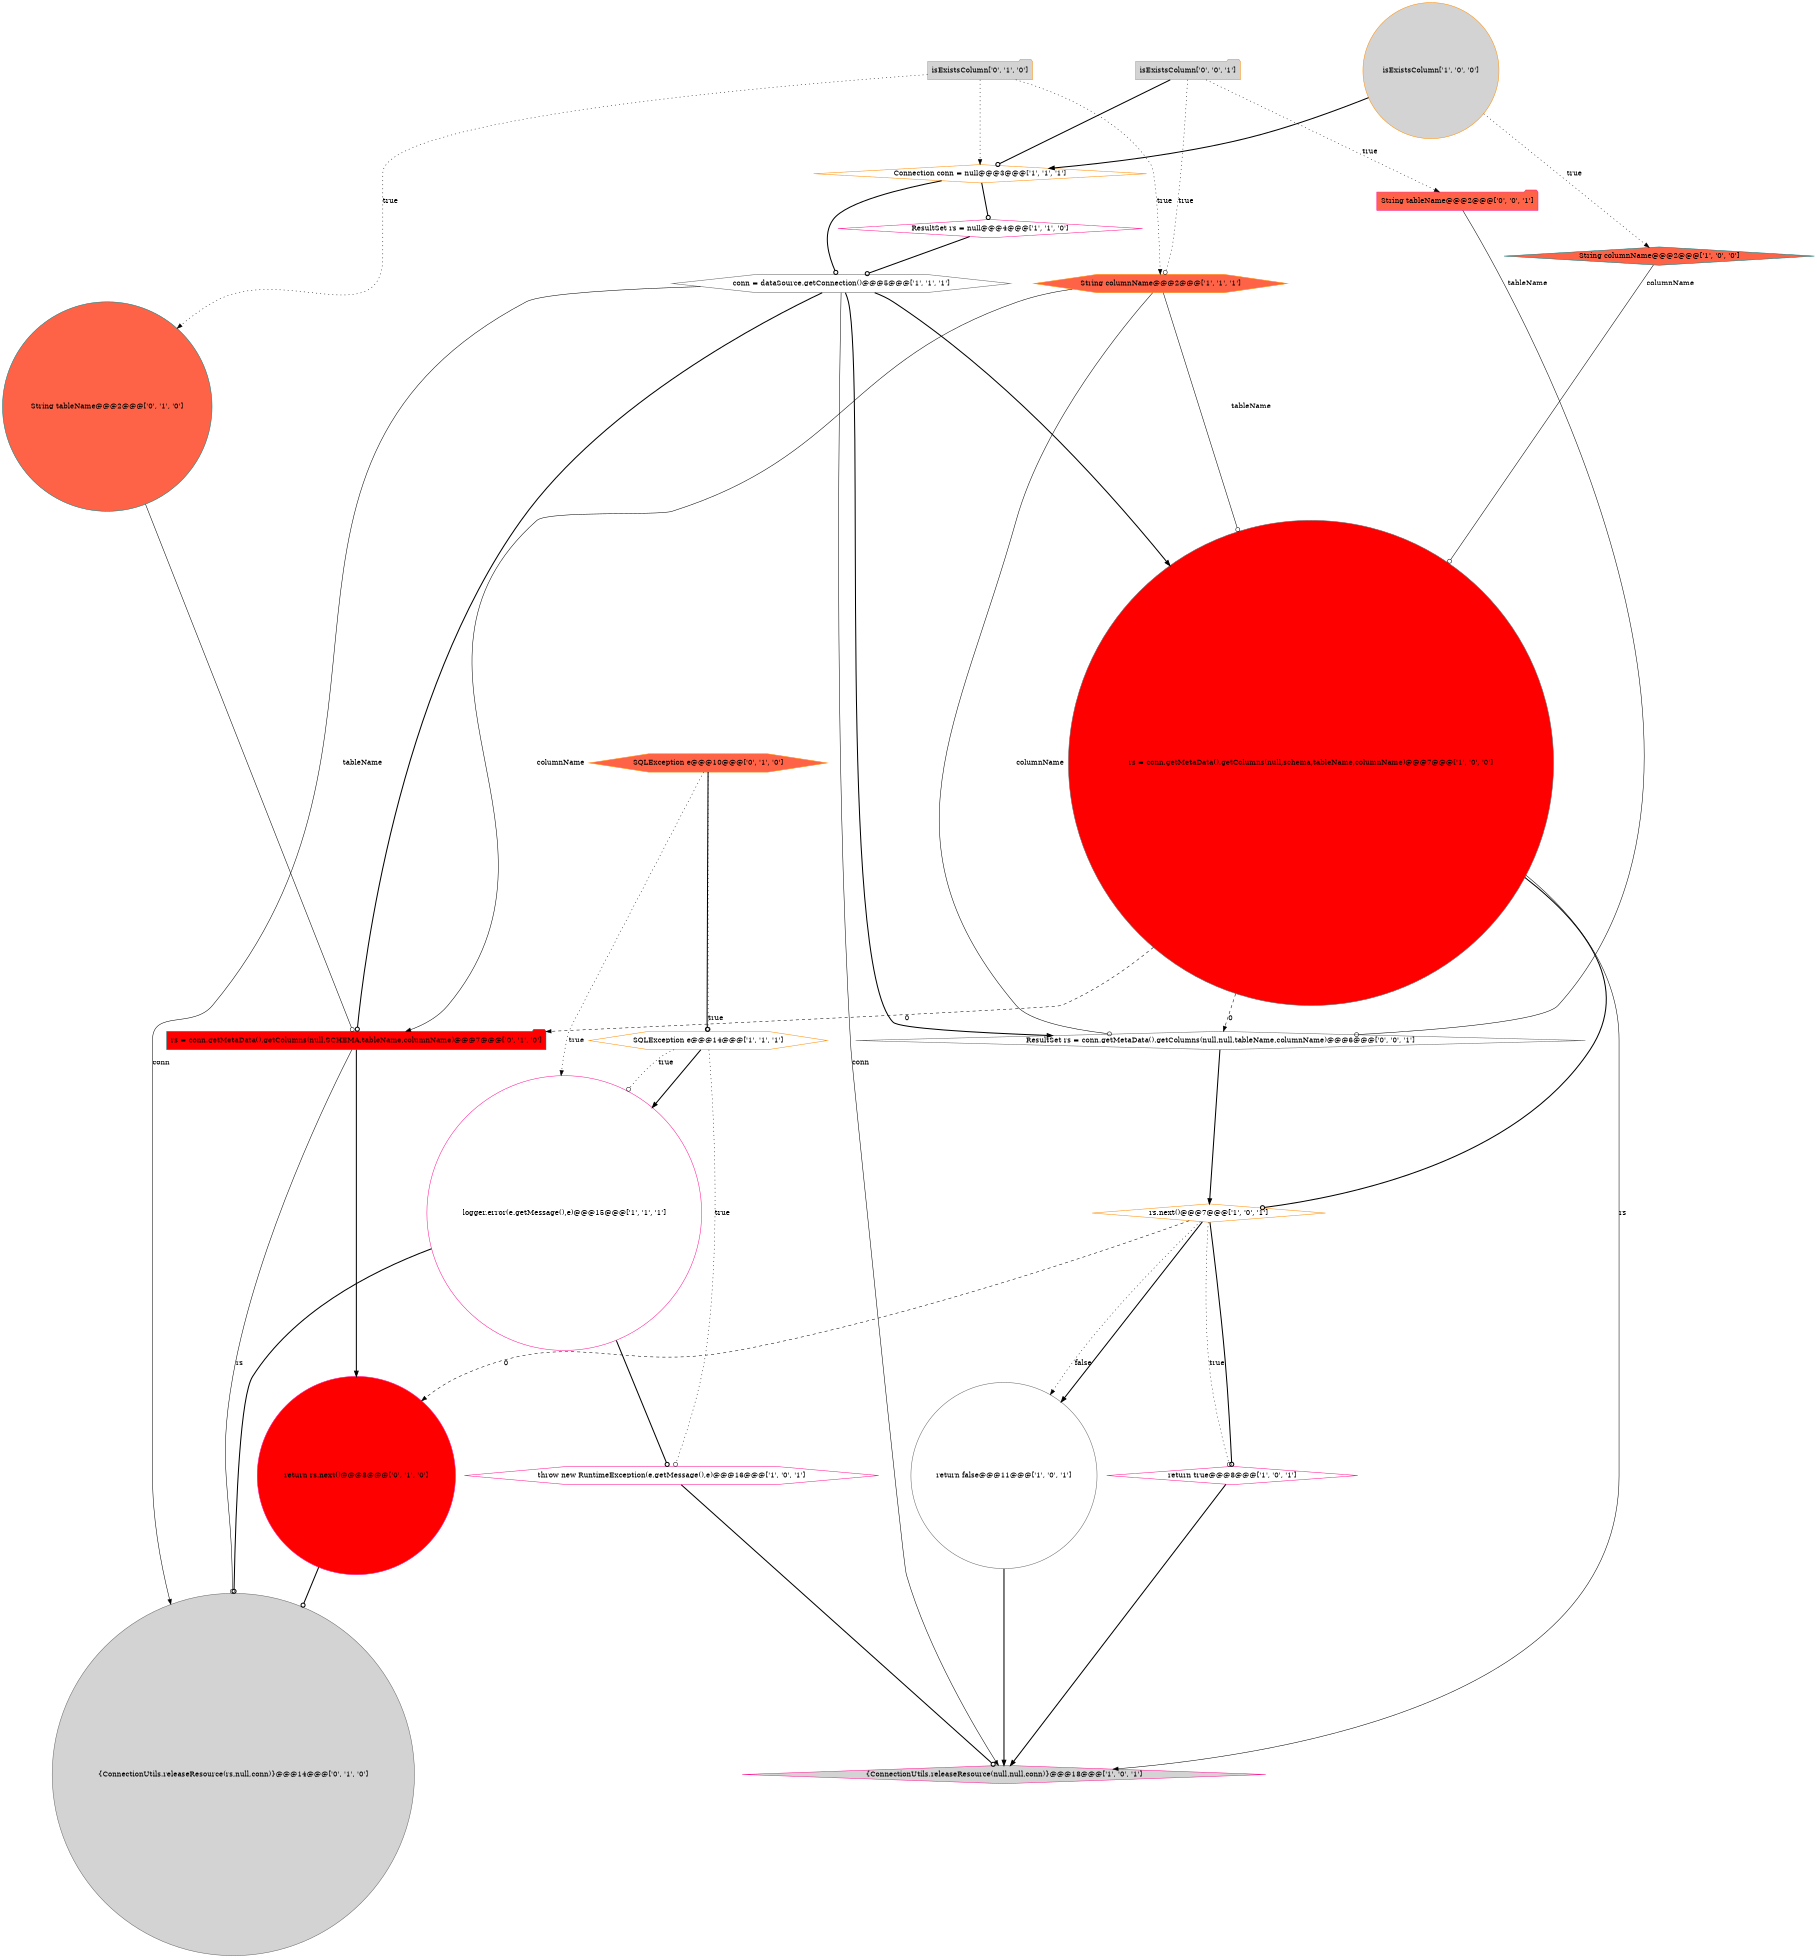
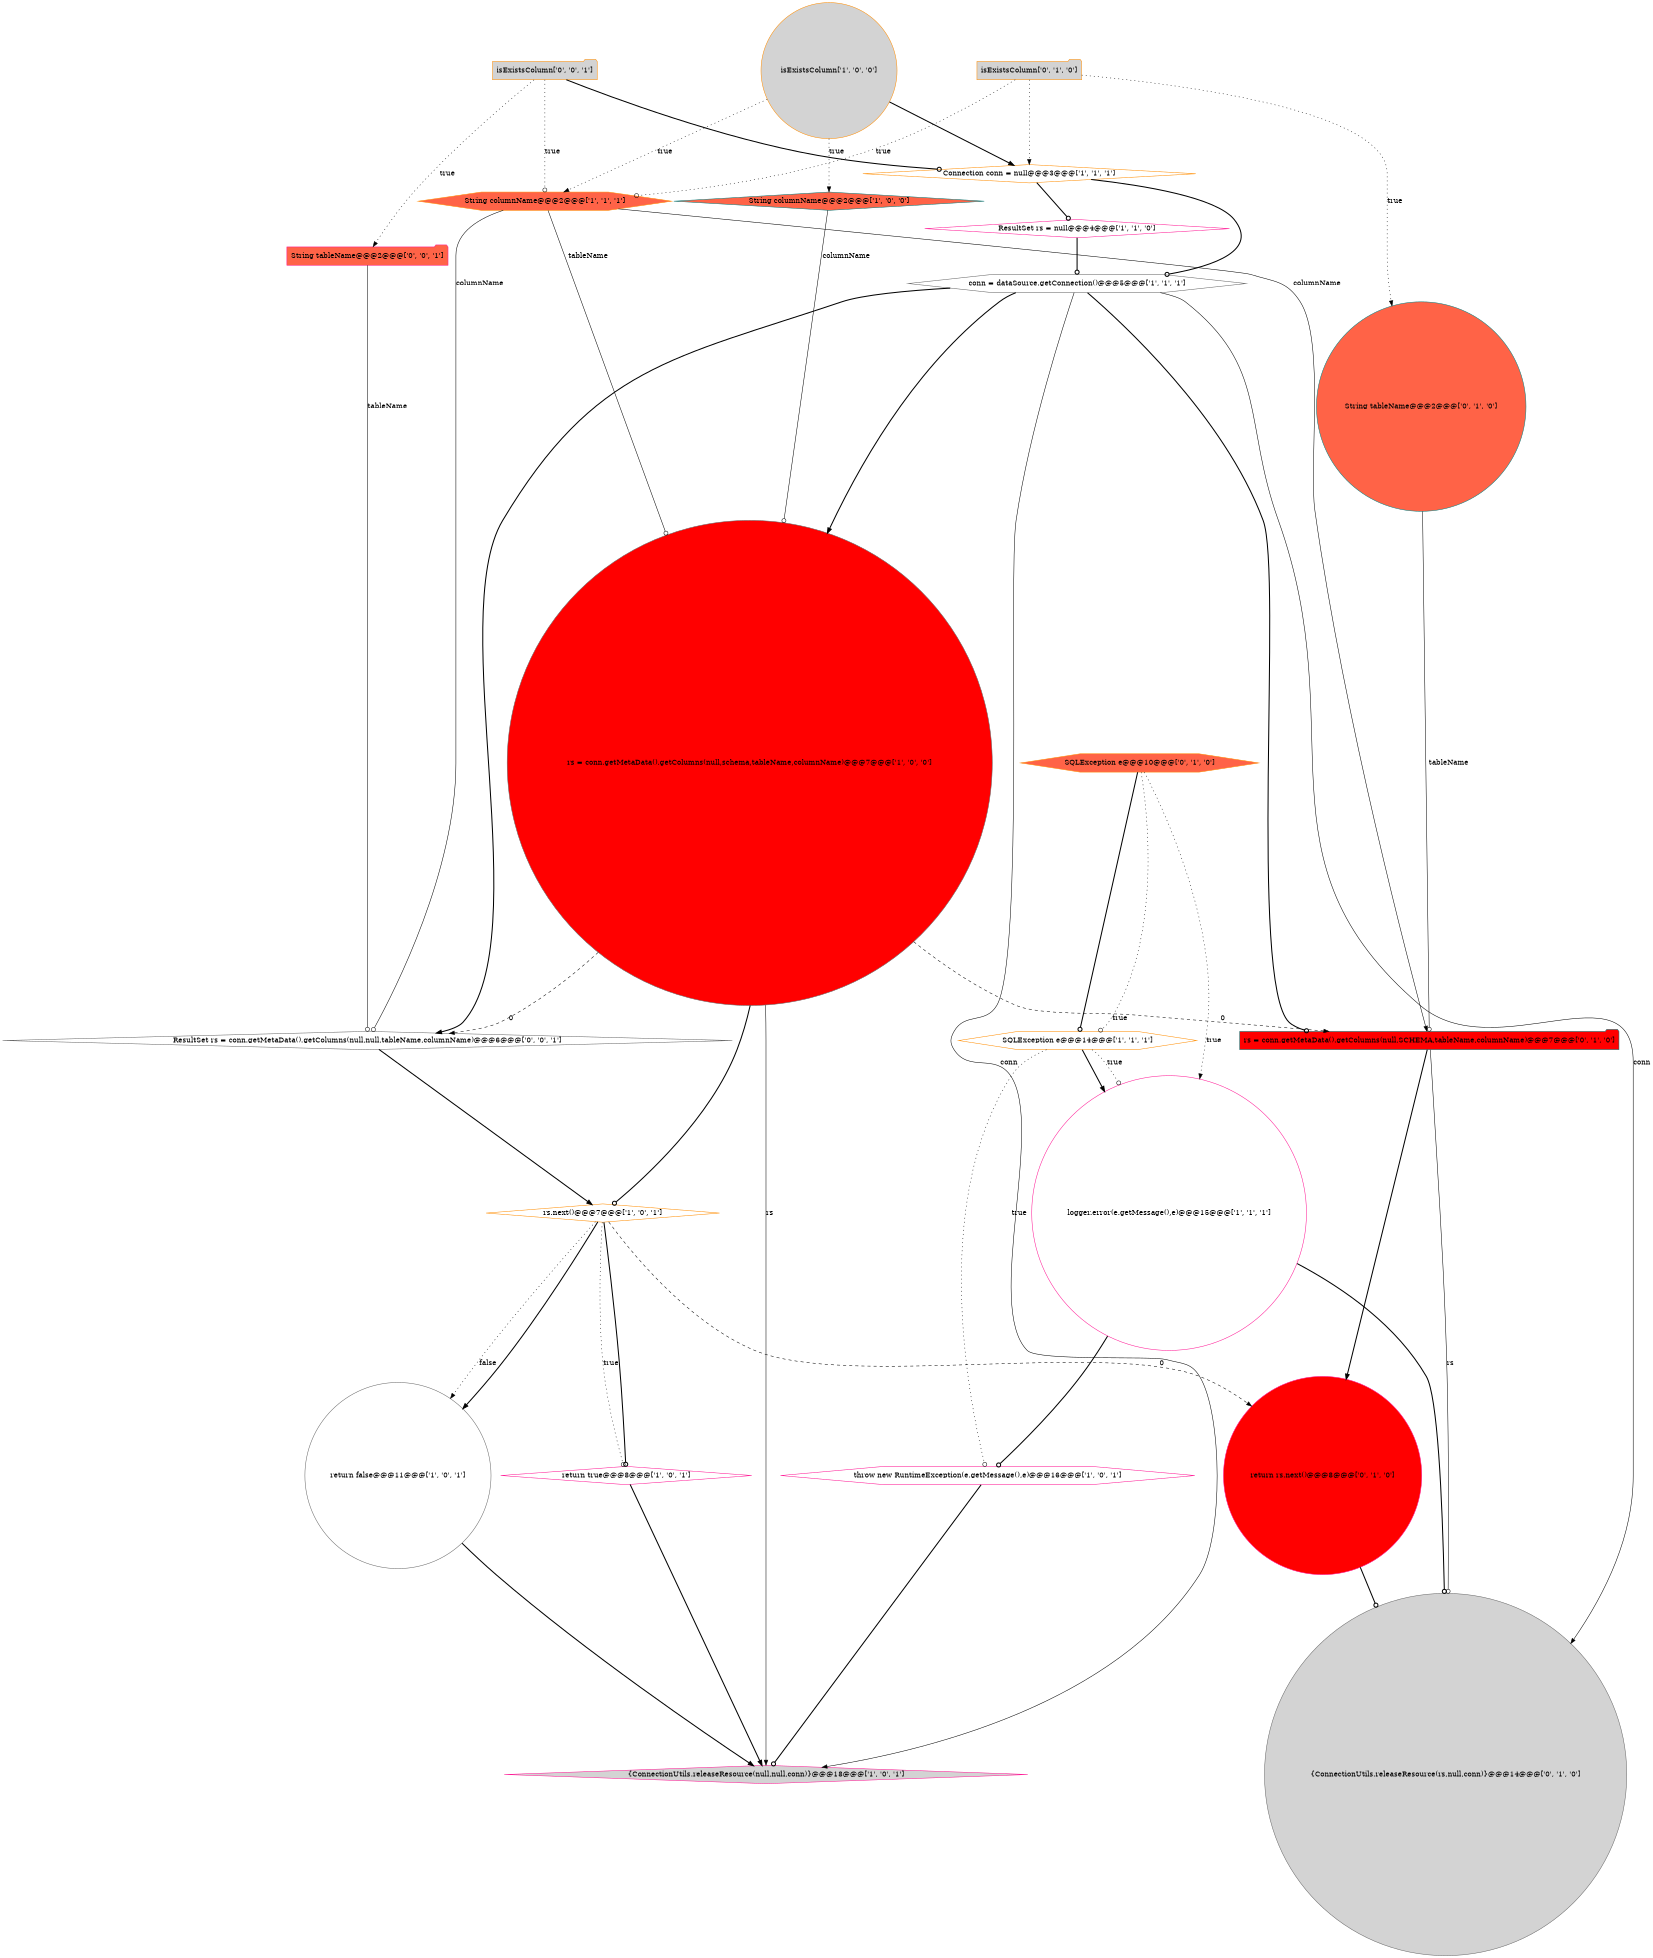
(1133, 143) -> (834, 161)
none -> (668, 145)
